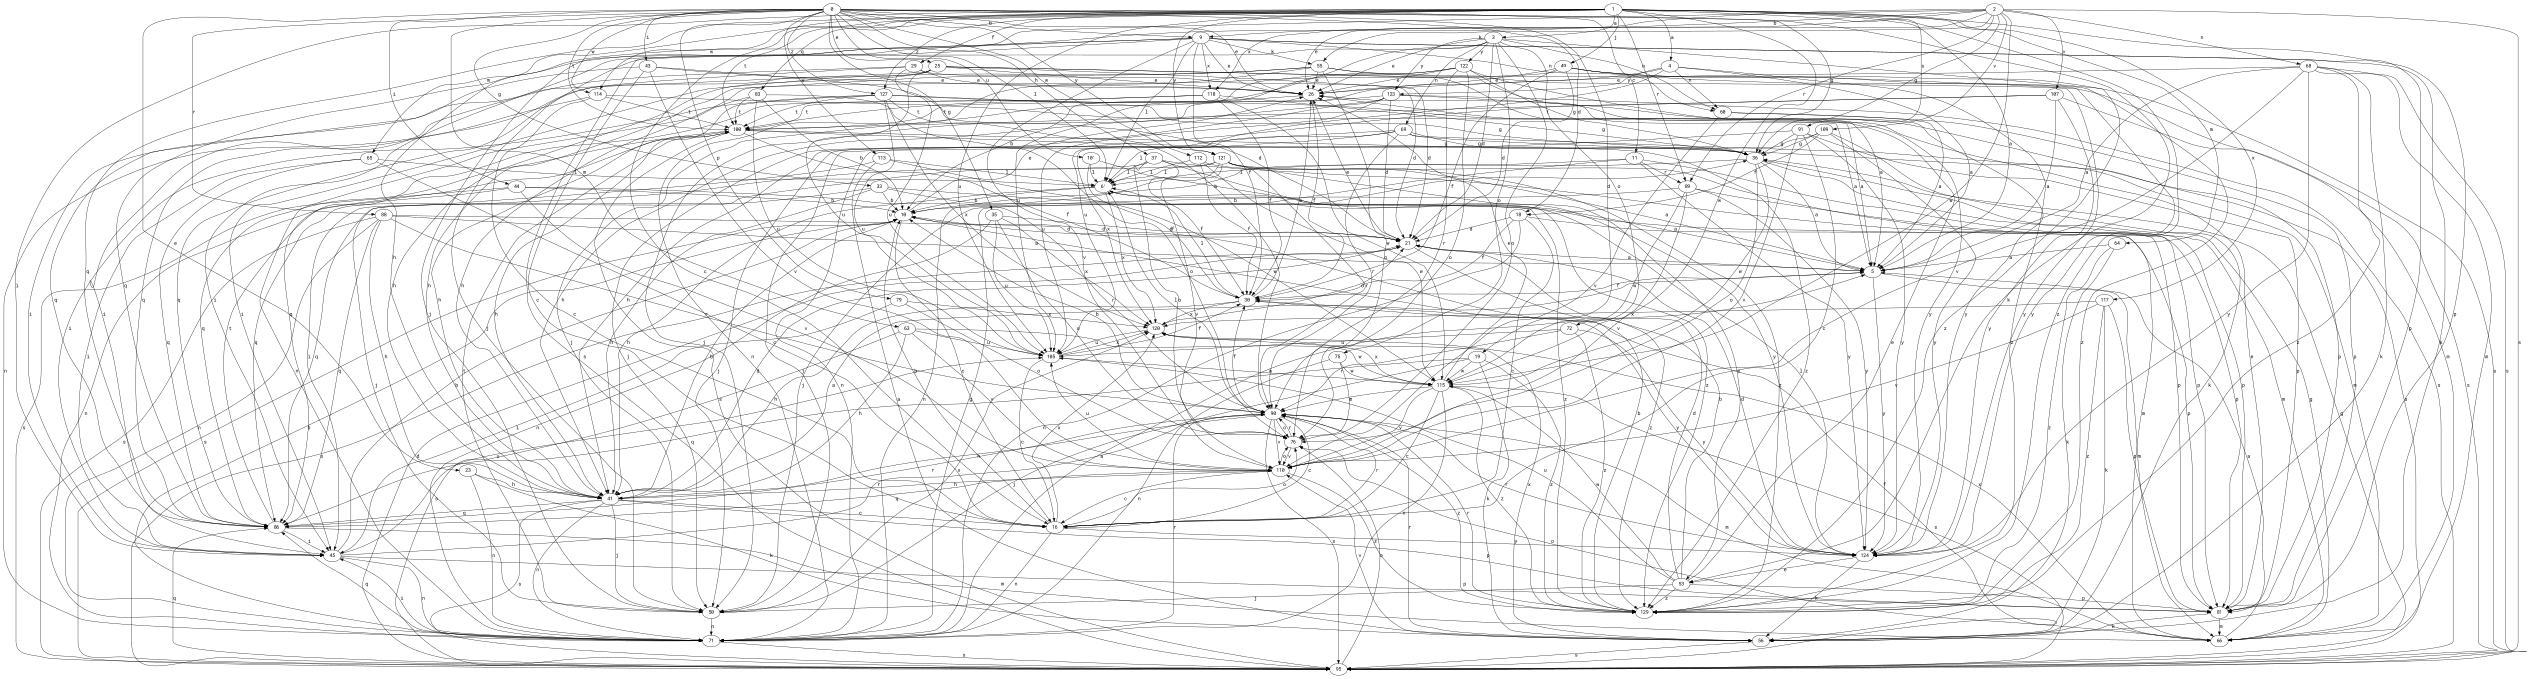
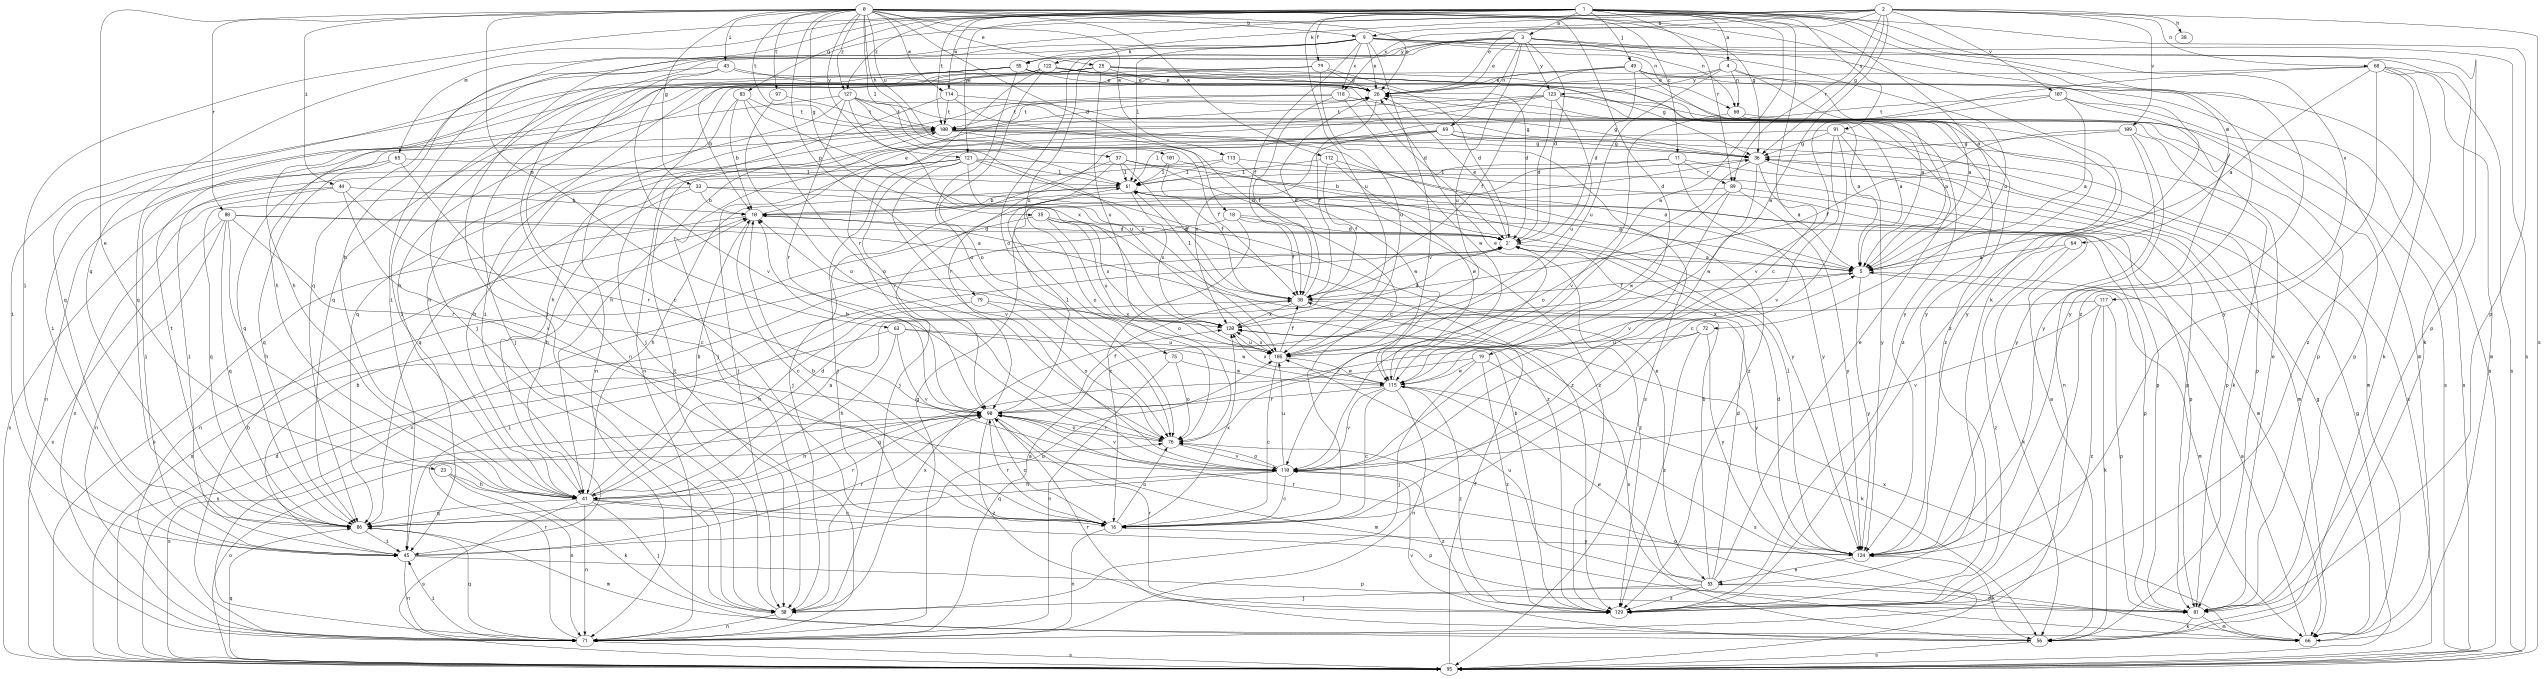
none -> (2184, 38)
none -> (778, 95)
(1689, 195) -> (1723, 237)
